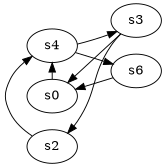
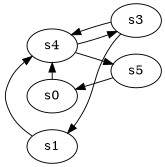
(99, 54) -> (95, 26)
(136, 71) -> (136, 71)
(52, 147) -> (52, 147)
